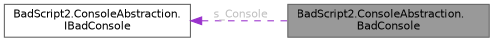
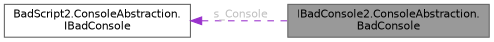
(389, 21) -> (389, 21)
